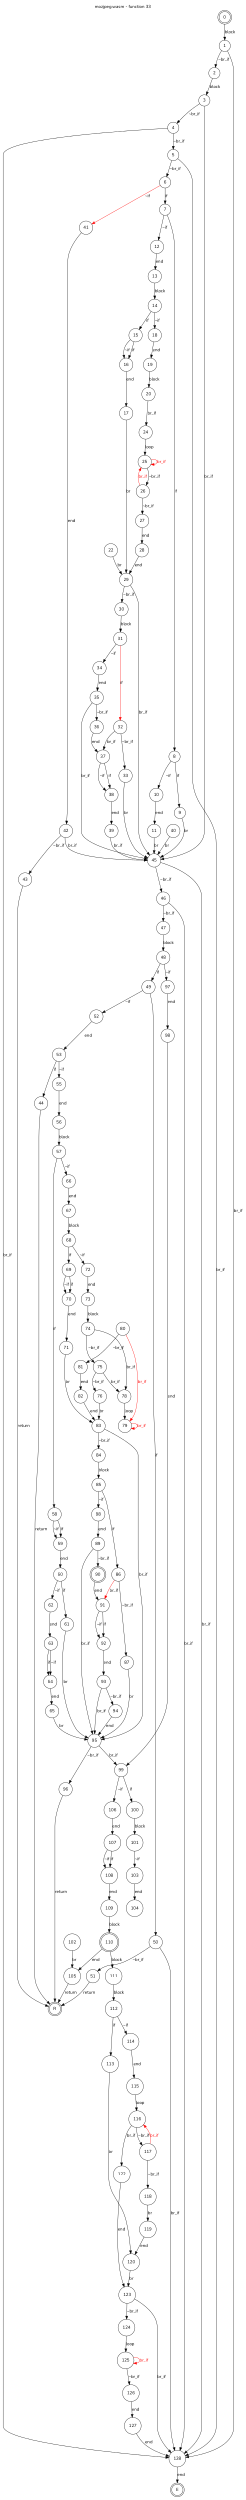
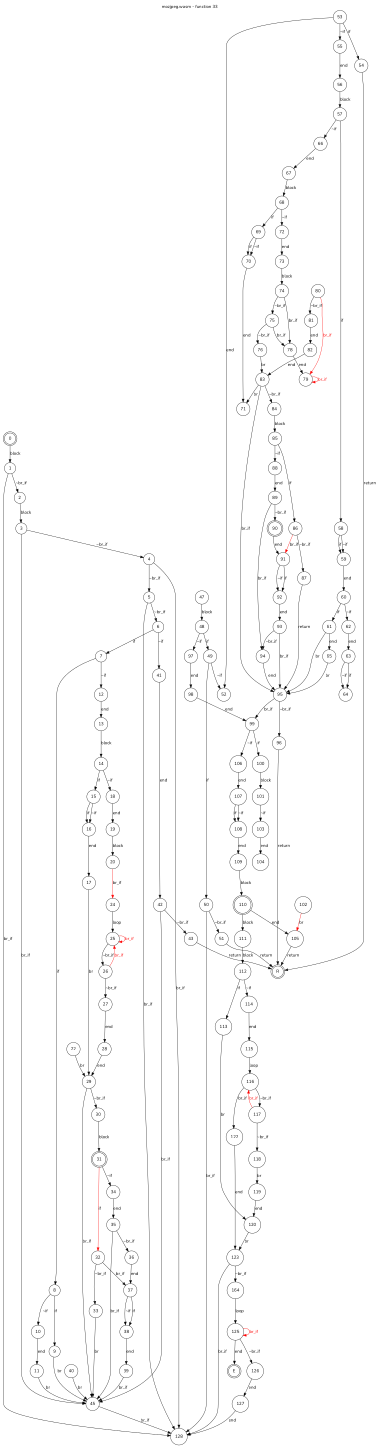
(127, 204) -> (159, 649)
(147, 412) -> (113, 882)
(120, 639) -> (99, 1159)
(163, 899) -> none
(79, 1034) -> (226, 308)
(41, 1103) -> (361, 66)
(67, 1392) -> (253, 393)
(129, 1411) -> (302, 365)
(81, 1639) -> (258, 574)
(51, 1695) -> (329, 640)
(132, 1696) -> (304, 627)
(72, 1958) -> (300, 920)
(126, 2328) -> (235, 1290)
(177, 2473) -> (235, 1351)
